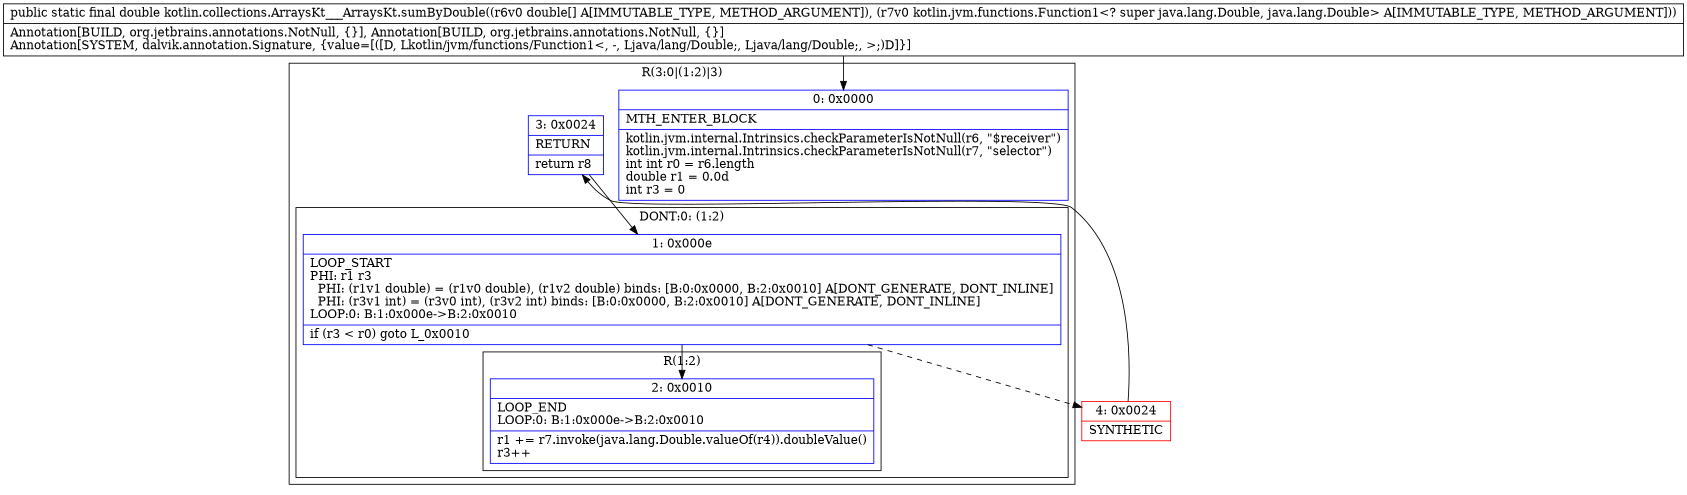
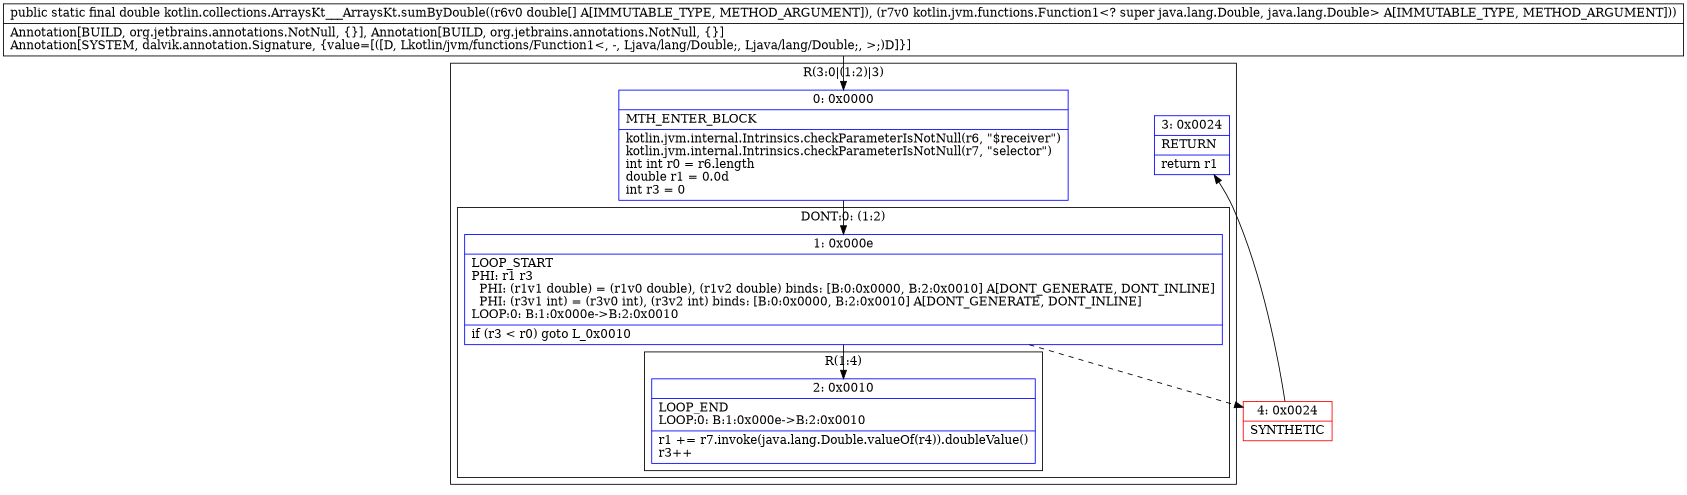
(564, 164) -> (1190, 164)
(620, 213) -> (843, 213)
(682, 362) -> (843, 362)
